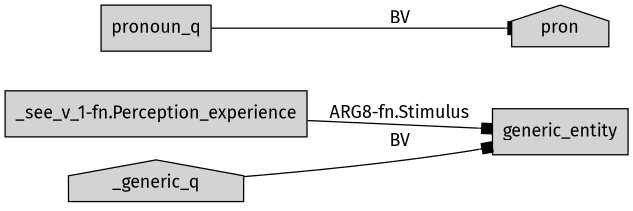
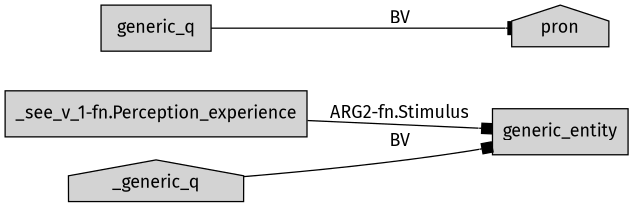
(156, 28) -> (156, 28)
(400, 113) -> (400, 113)
